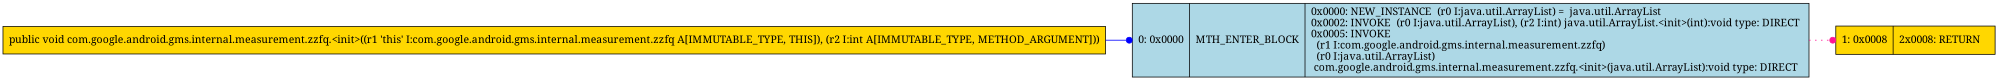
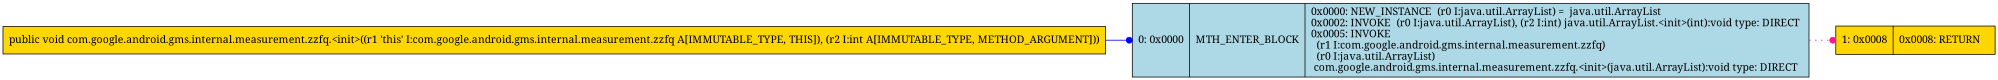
(1944, 40) -> (1944, 40)
